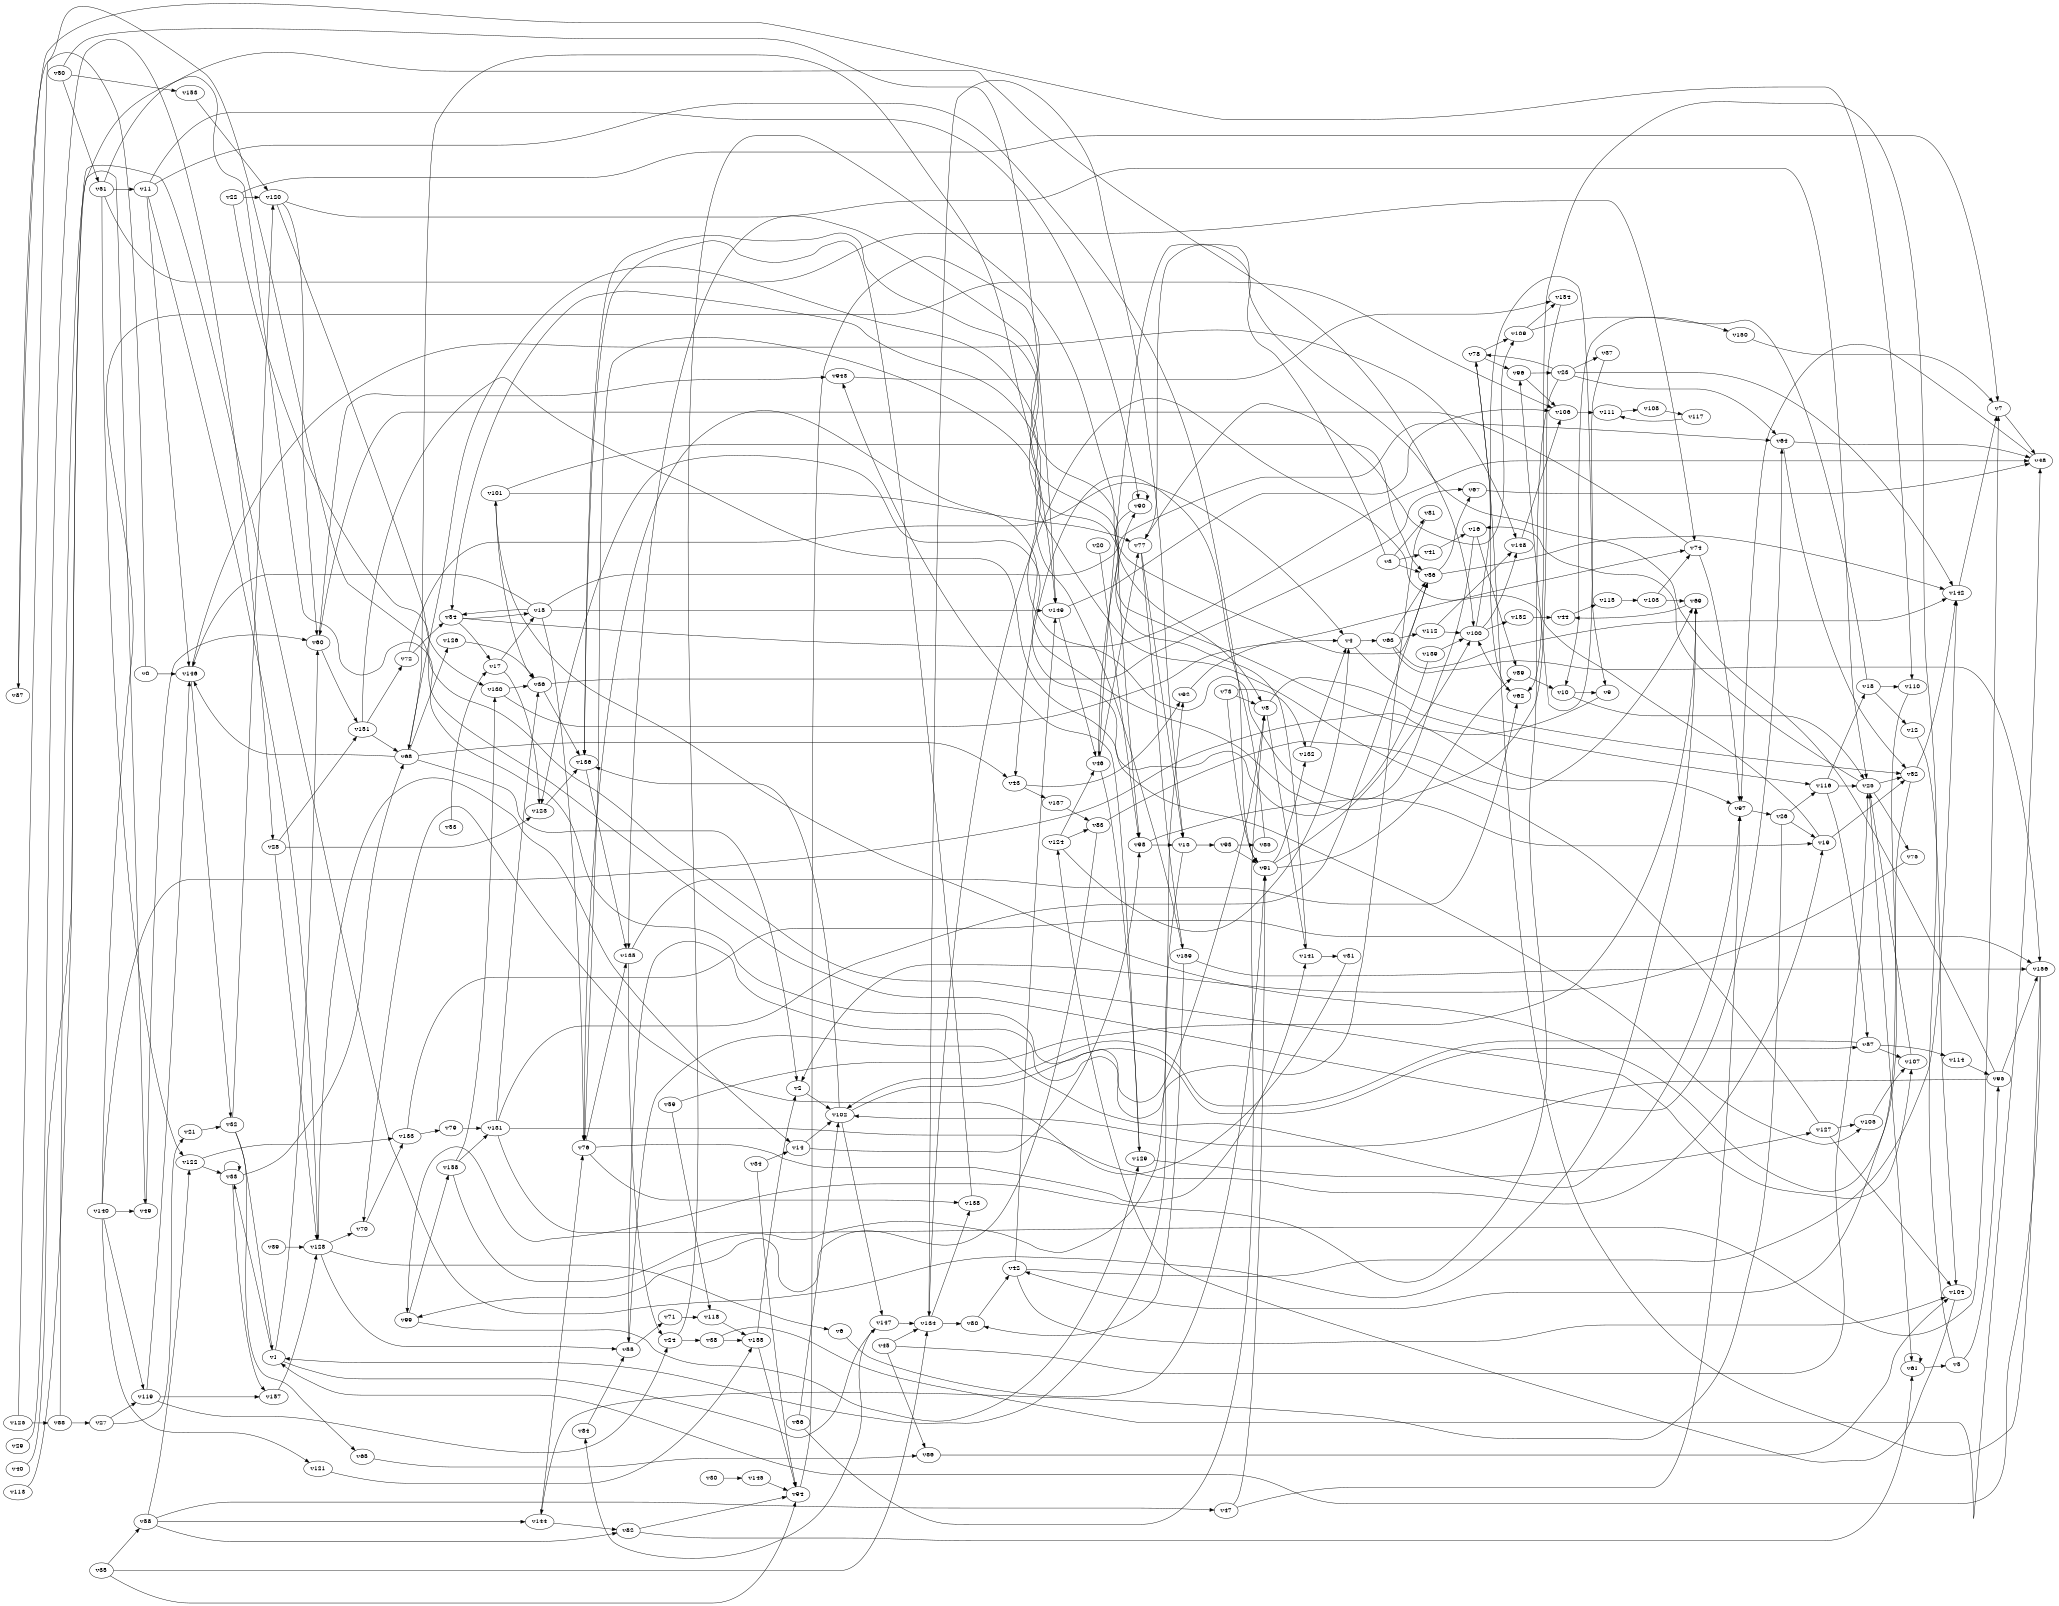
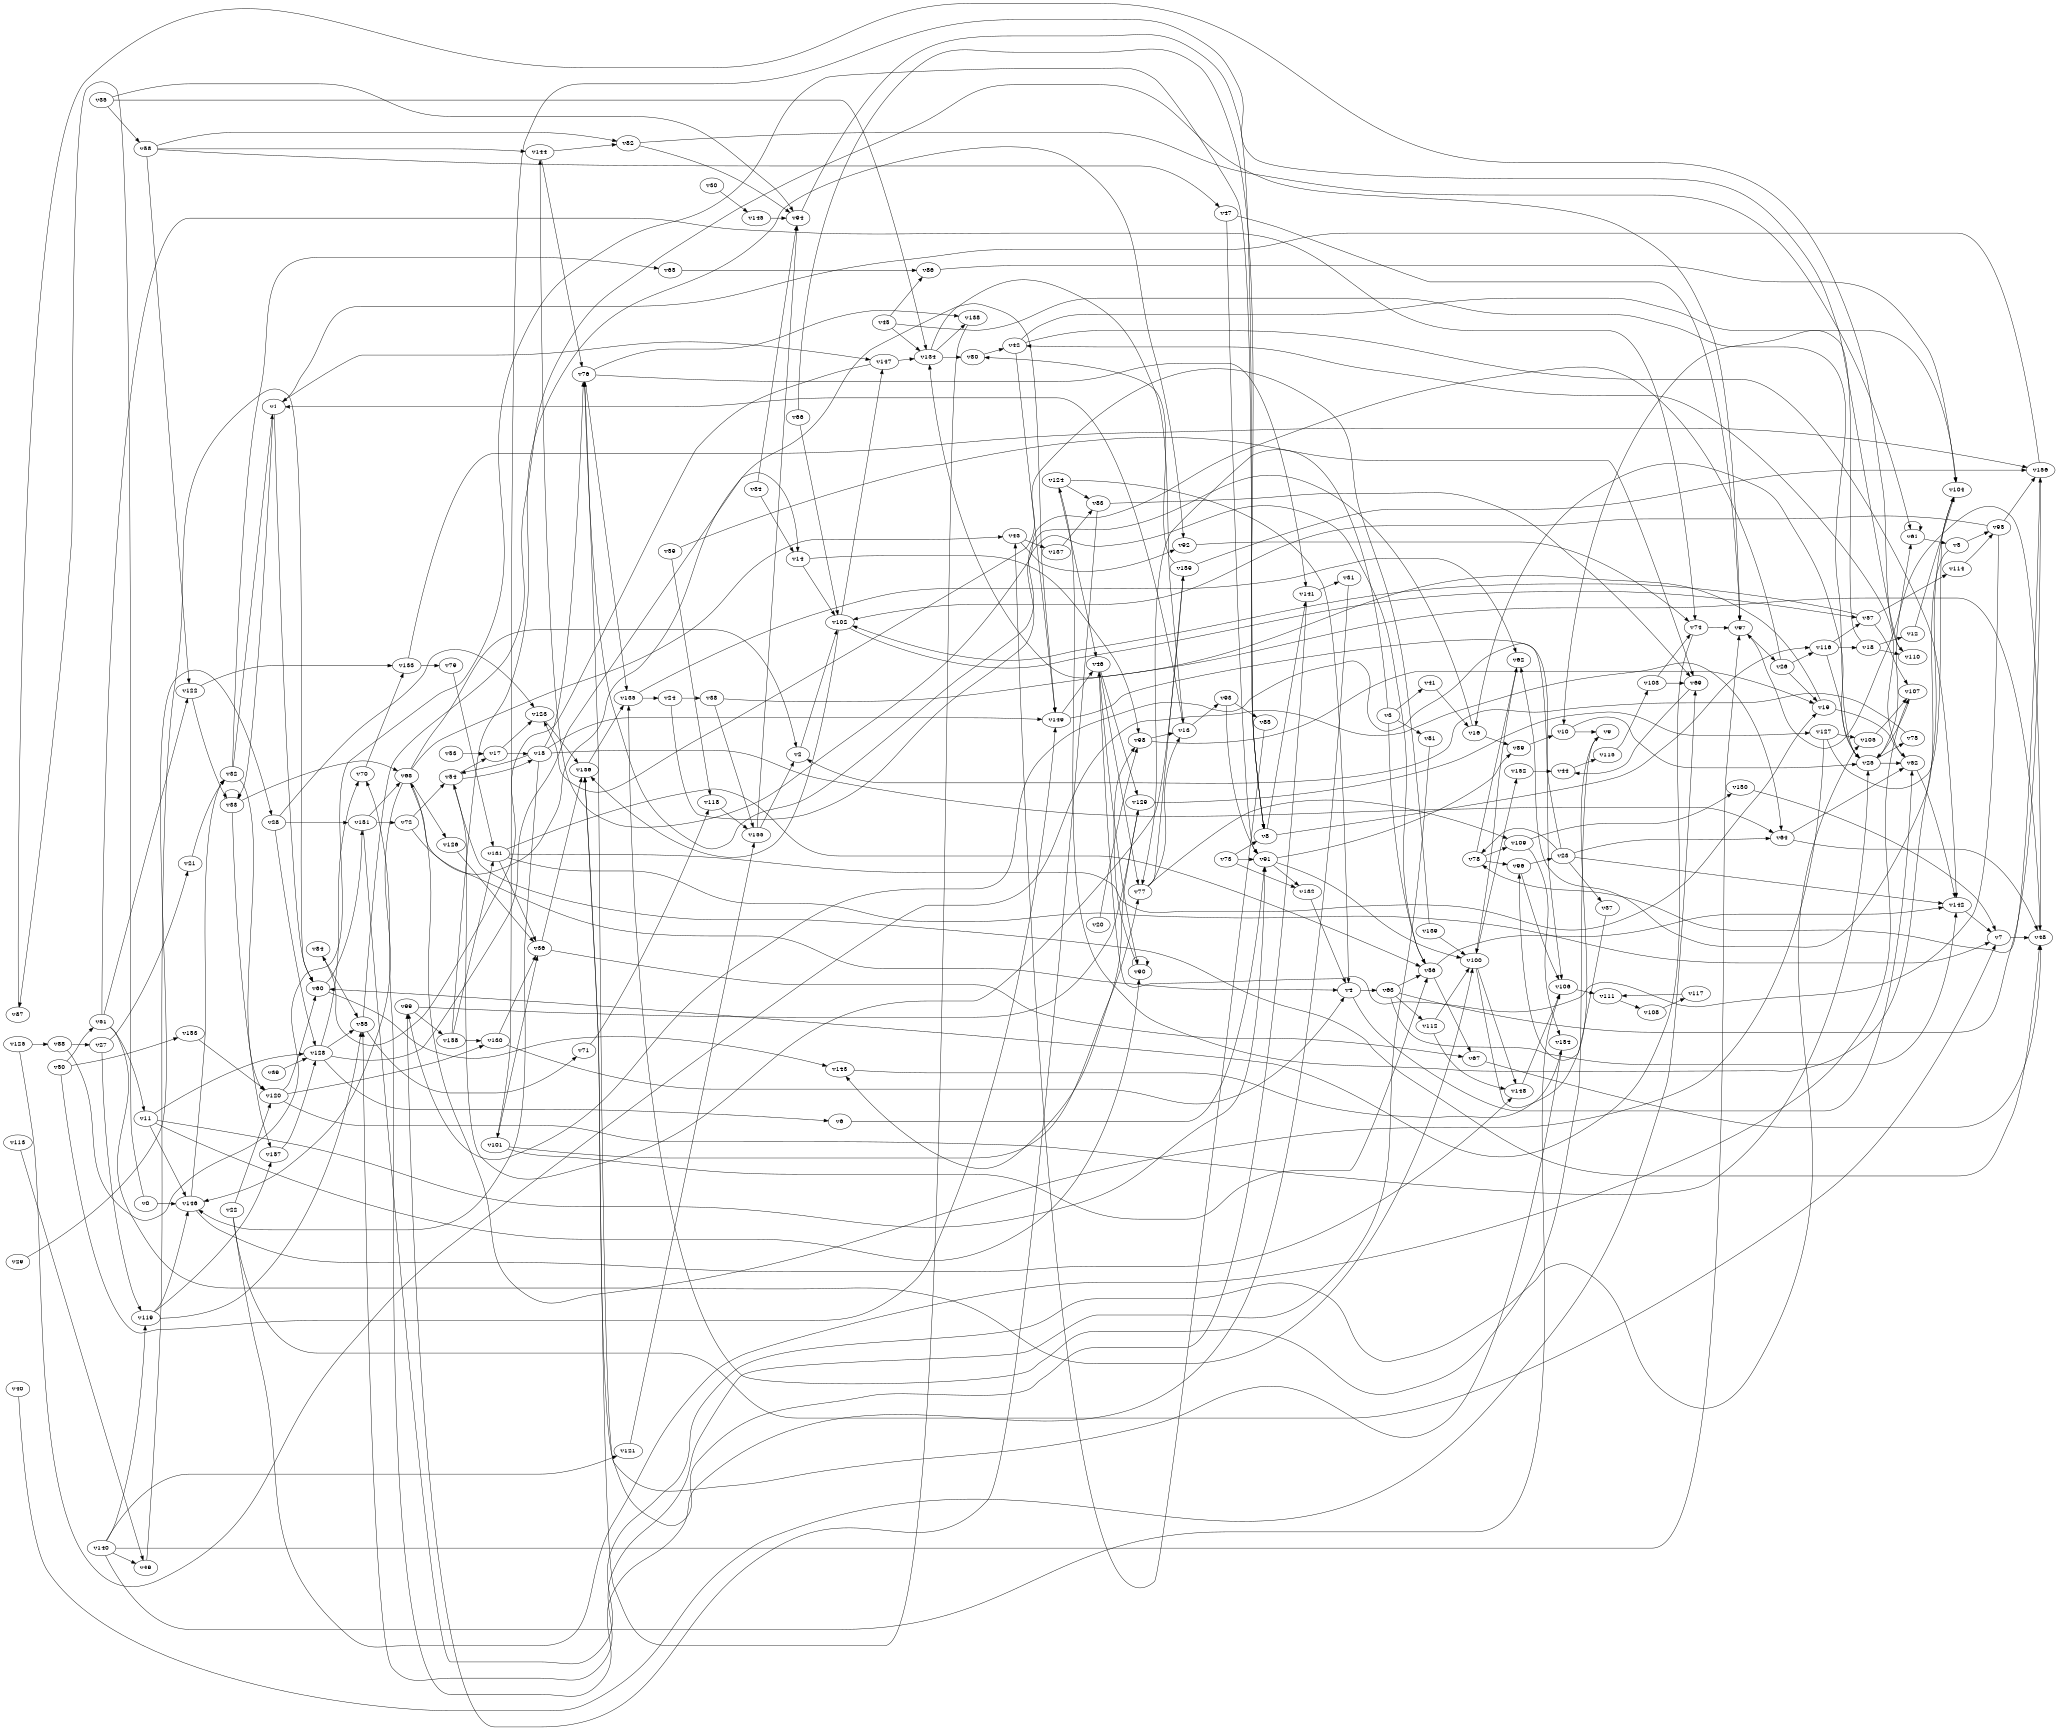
(840, 376) -> (840, 1069)
(435, 1441) -> (304, 1215)
